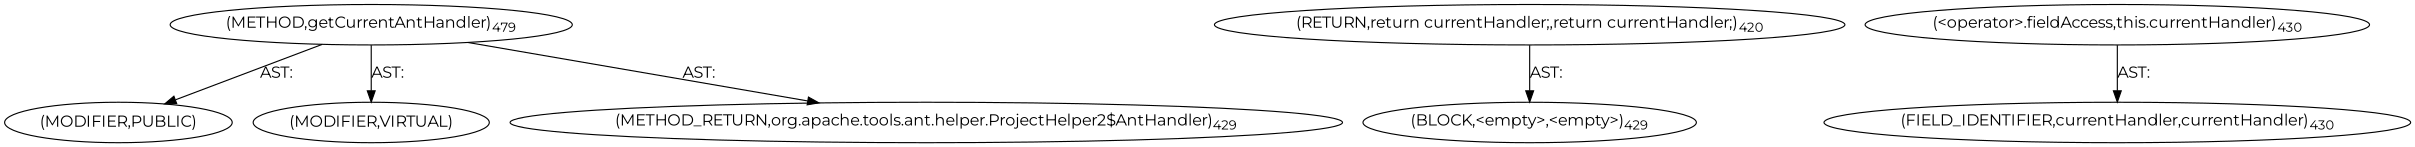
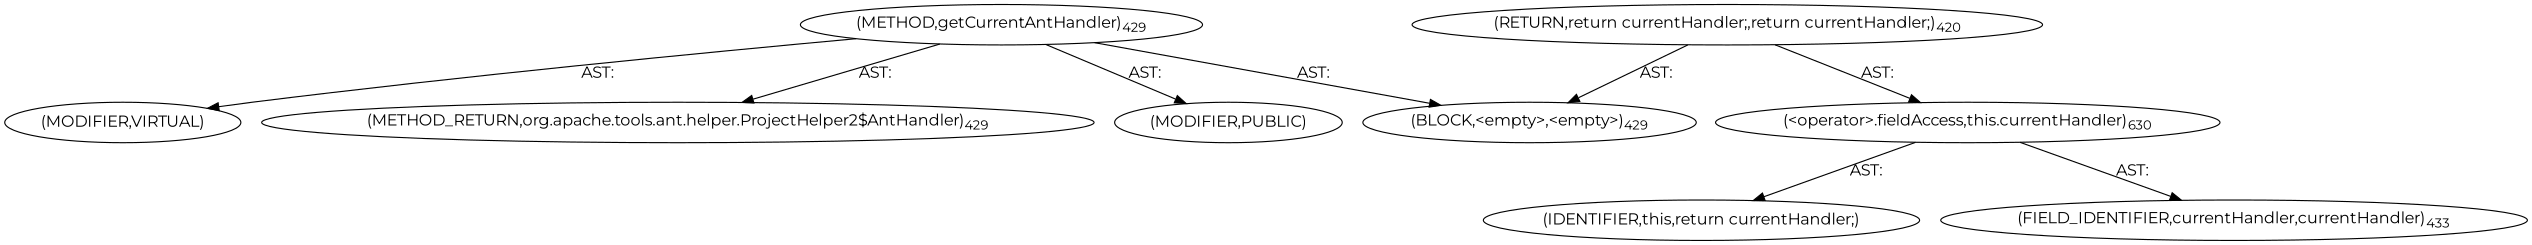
(504, 23) -> (1135, 23)
(2290, 23) -> (2140, 121)
none -> (1842, 72)
none -> (1262, 73)
(2322, 121) -> (2439, 219)
none -> (1701, 220)
